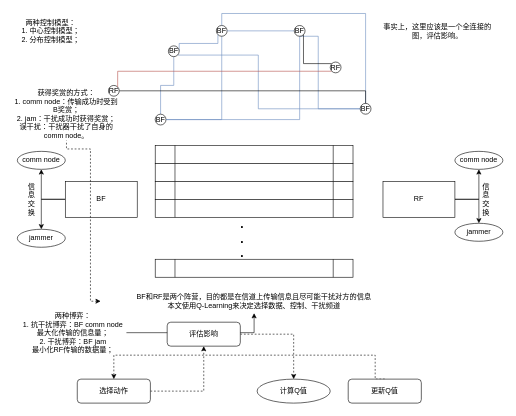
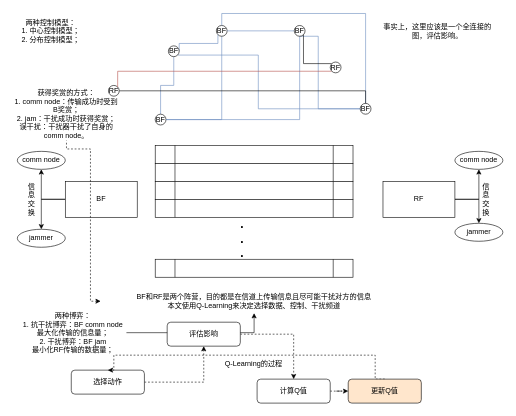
none -> (254, 365)
(114, 392) -> (108, 383)
(294, 392) -> (294, 392)
none -> (341, 392)
(385, 392) -> (385, 392)
